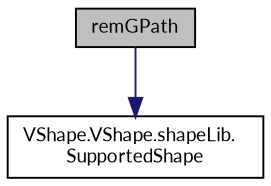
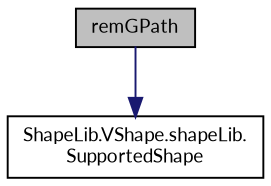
(136, 147) -> (136, 147)
